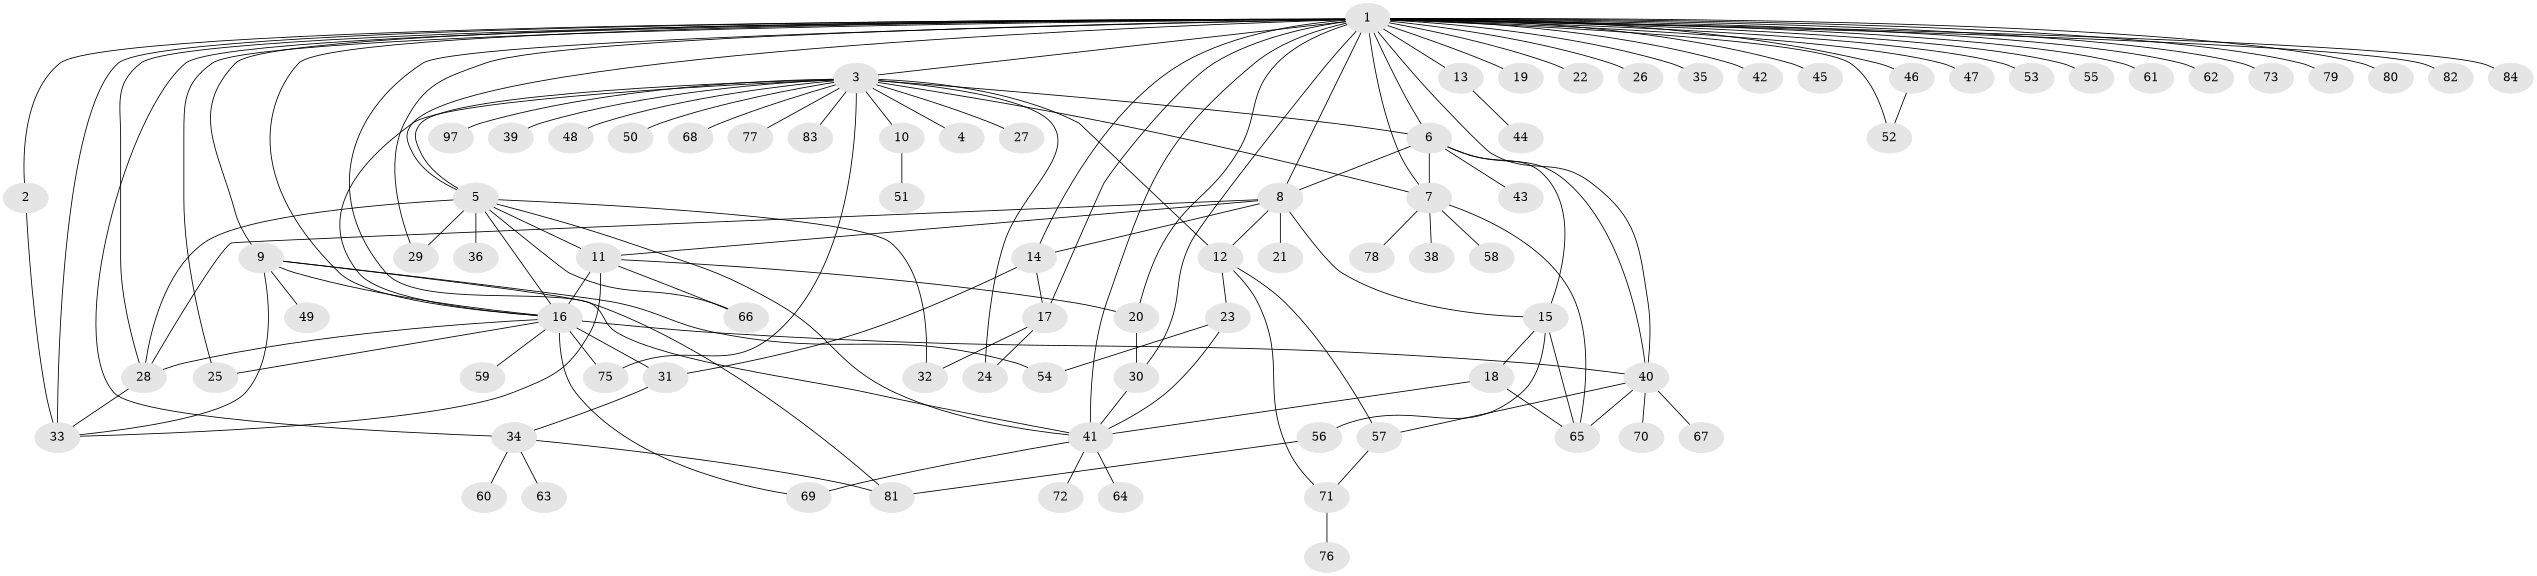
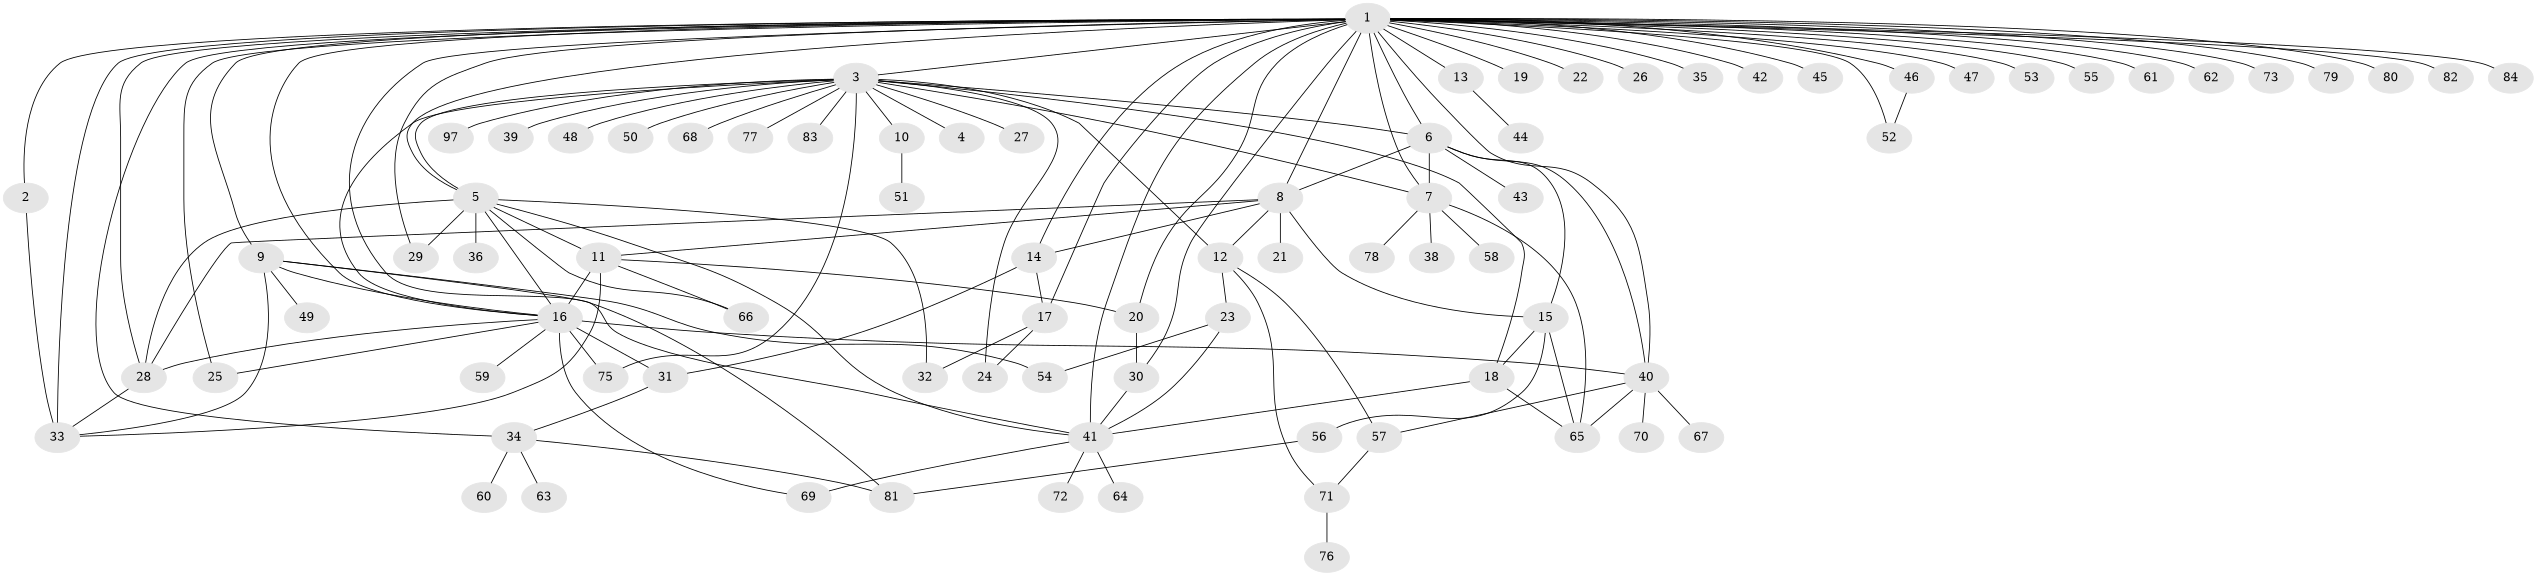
none -> (1256, 129)
